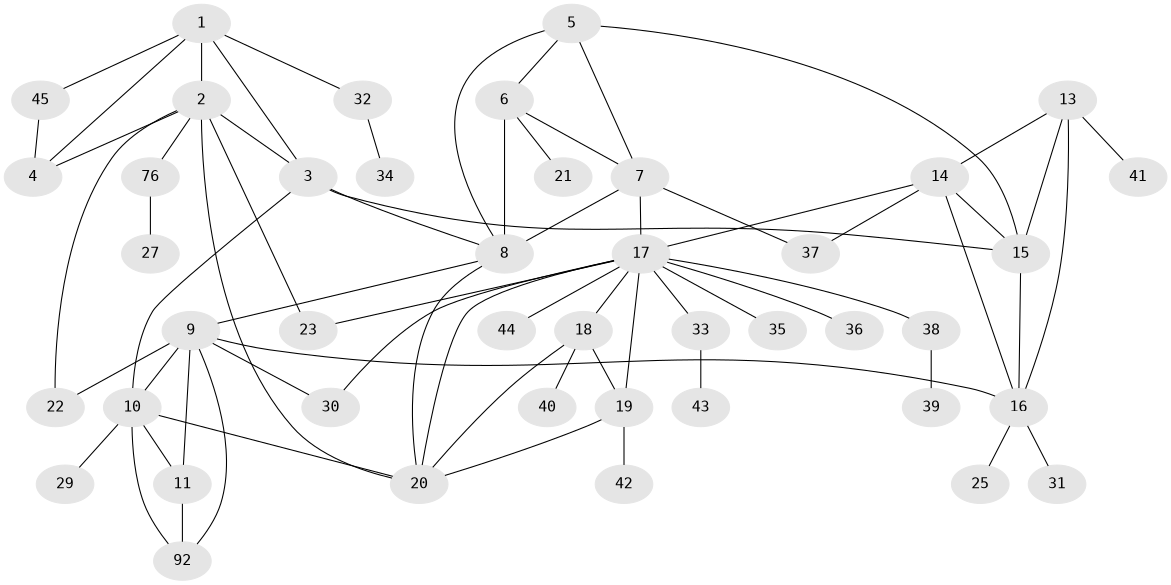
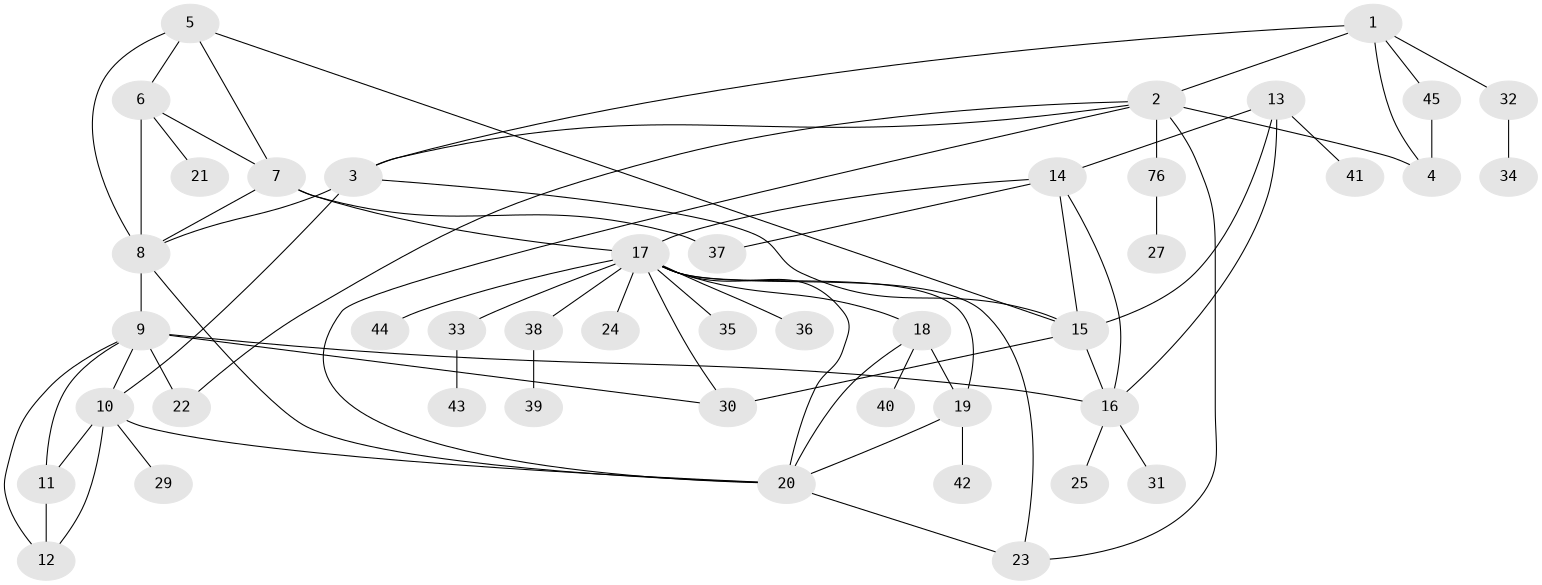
none -> (610, 331)
none -> (919, 366)
none -> (904, 523)
(182, 561) -> (46, 561)
